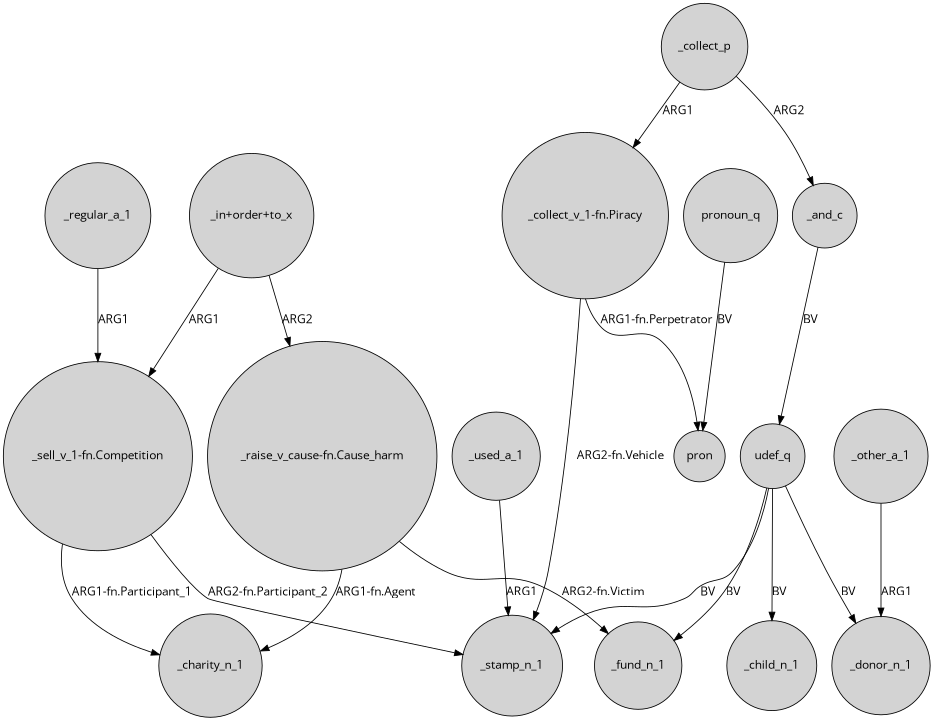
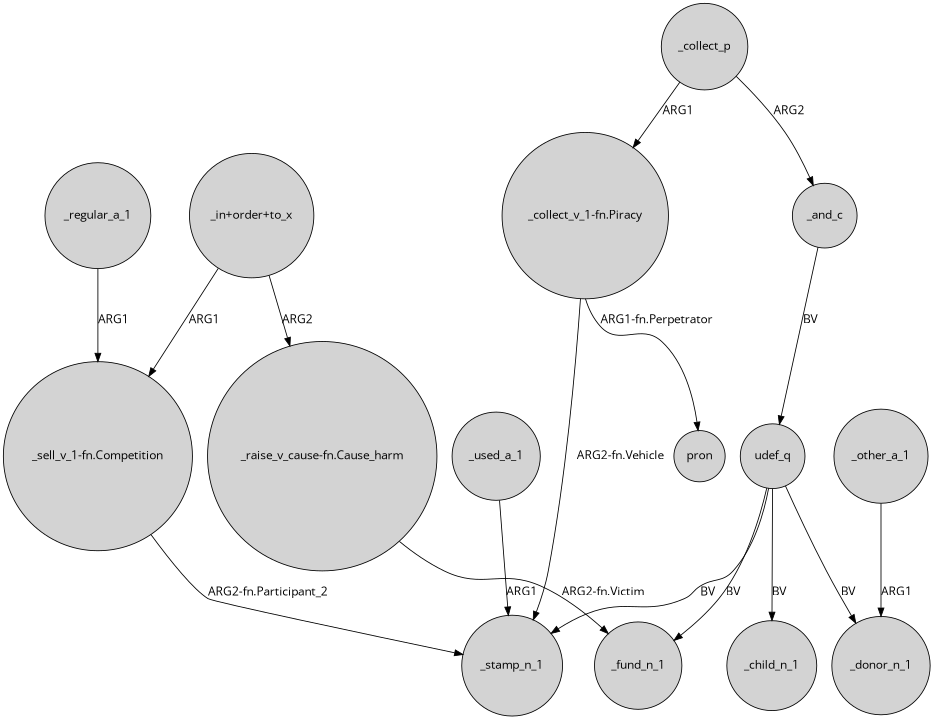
(731, 216) -> none
(210, 666) -> none
